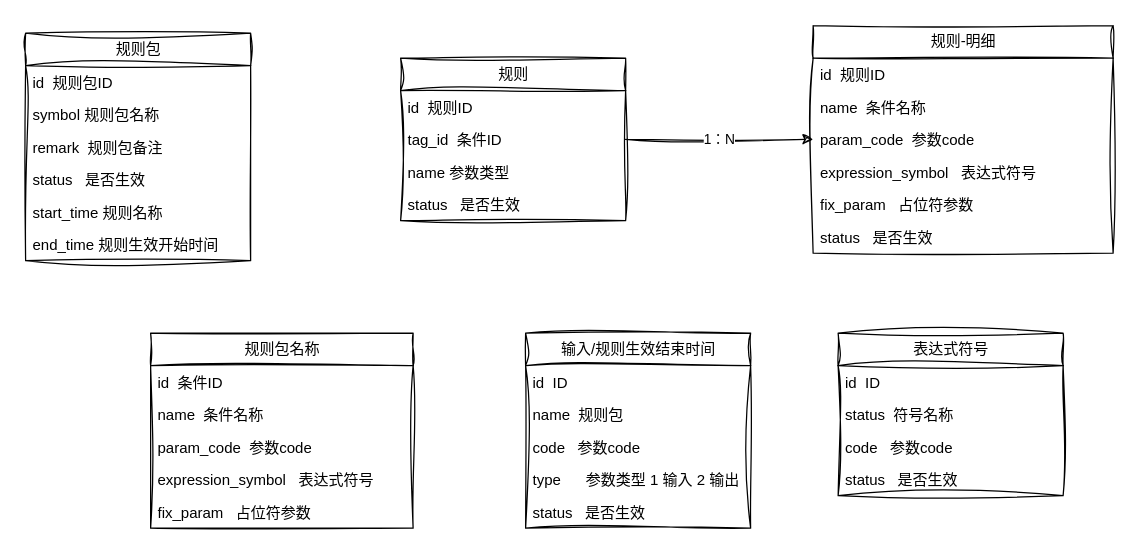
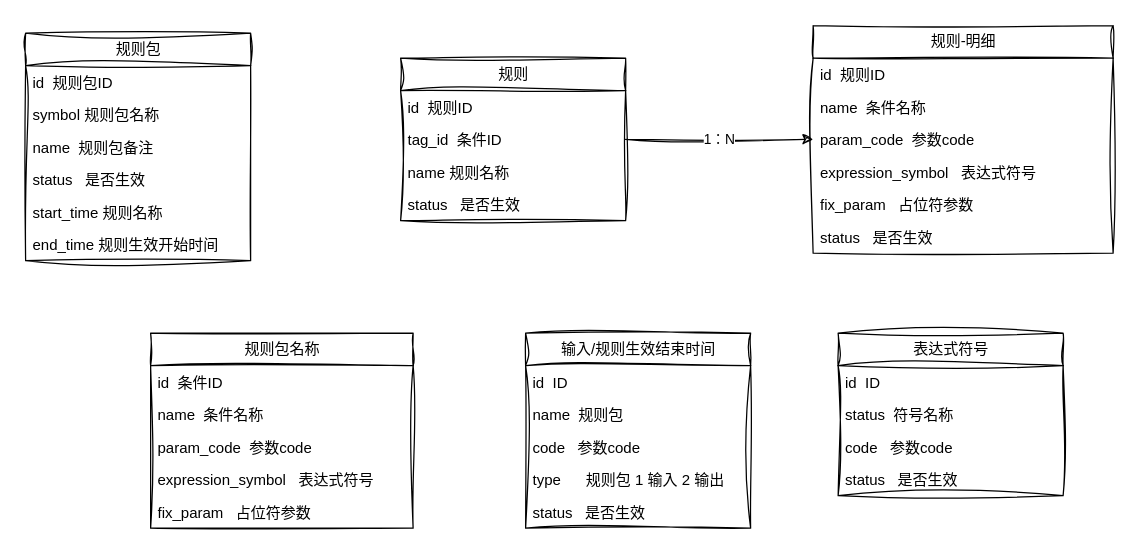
(102, 148) -> (94, 148)
(457, 173) -> (457, 173)
(639, 490) -> (639, 481)
